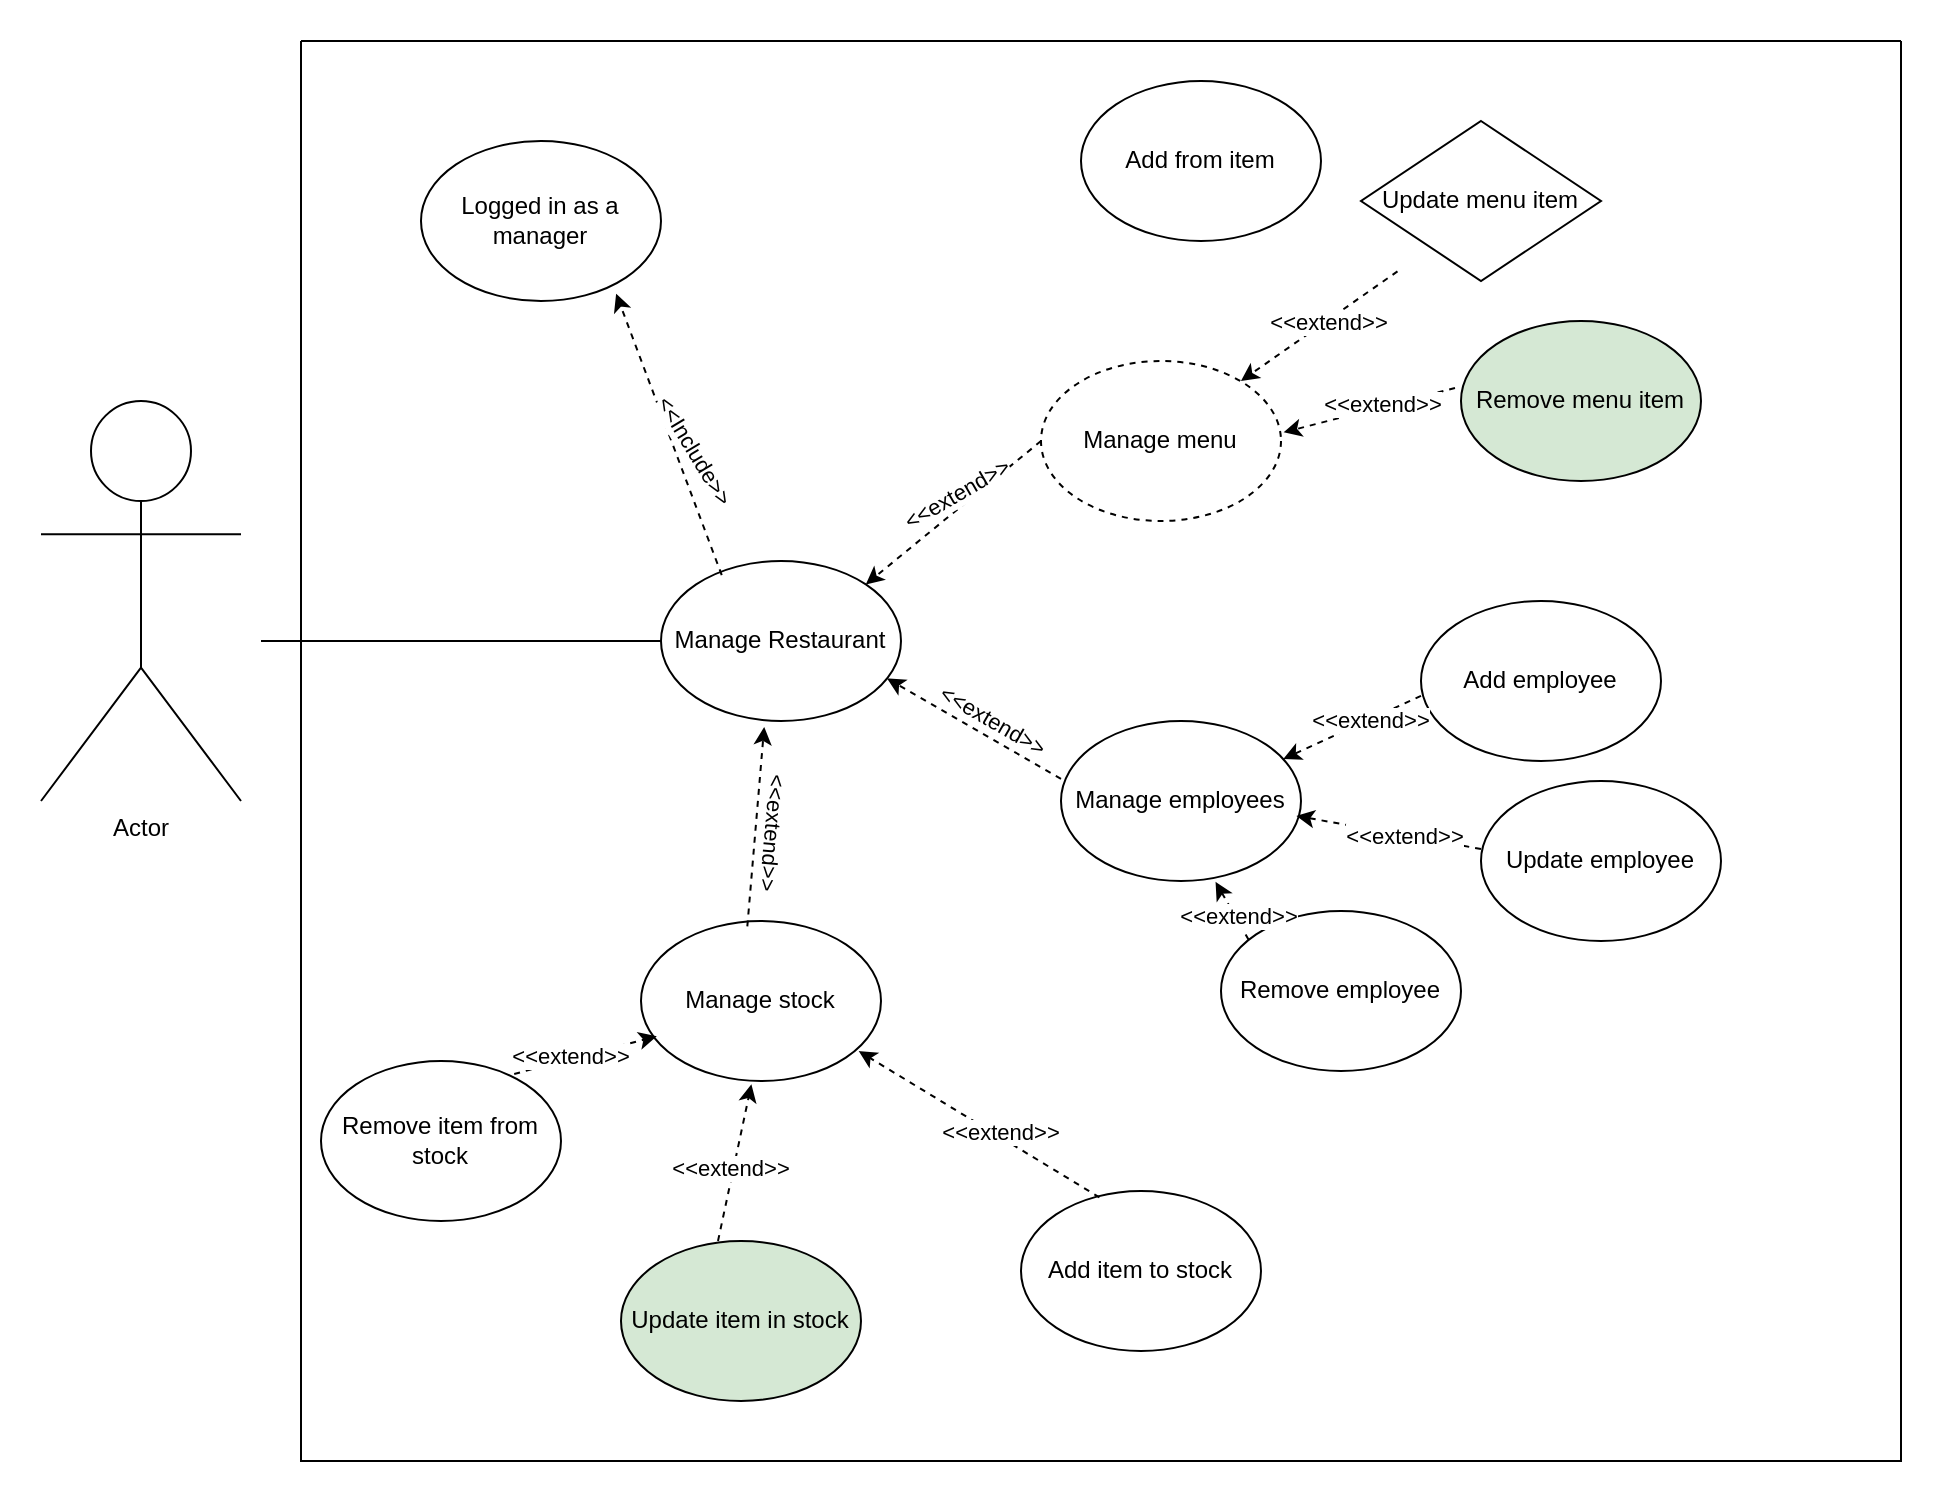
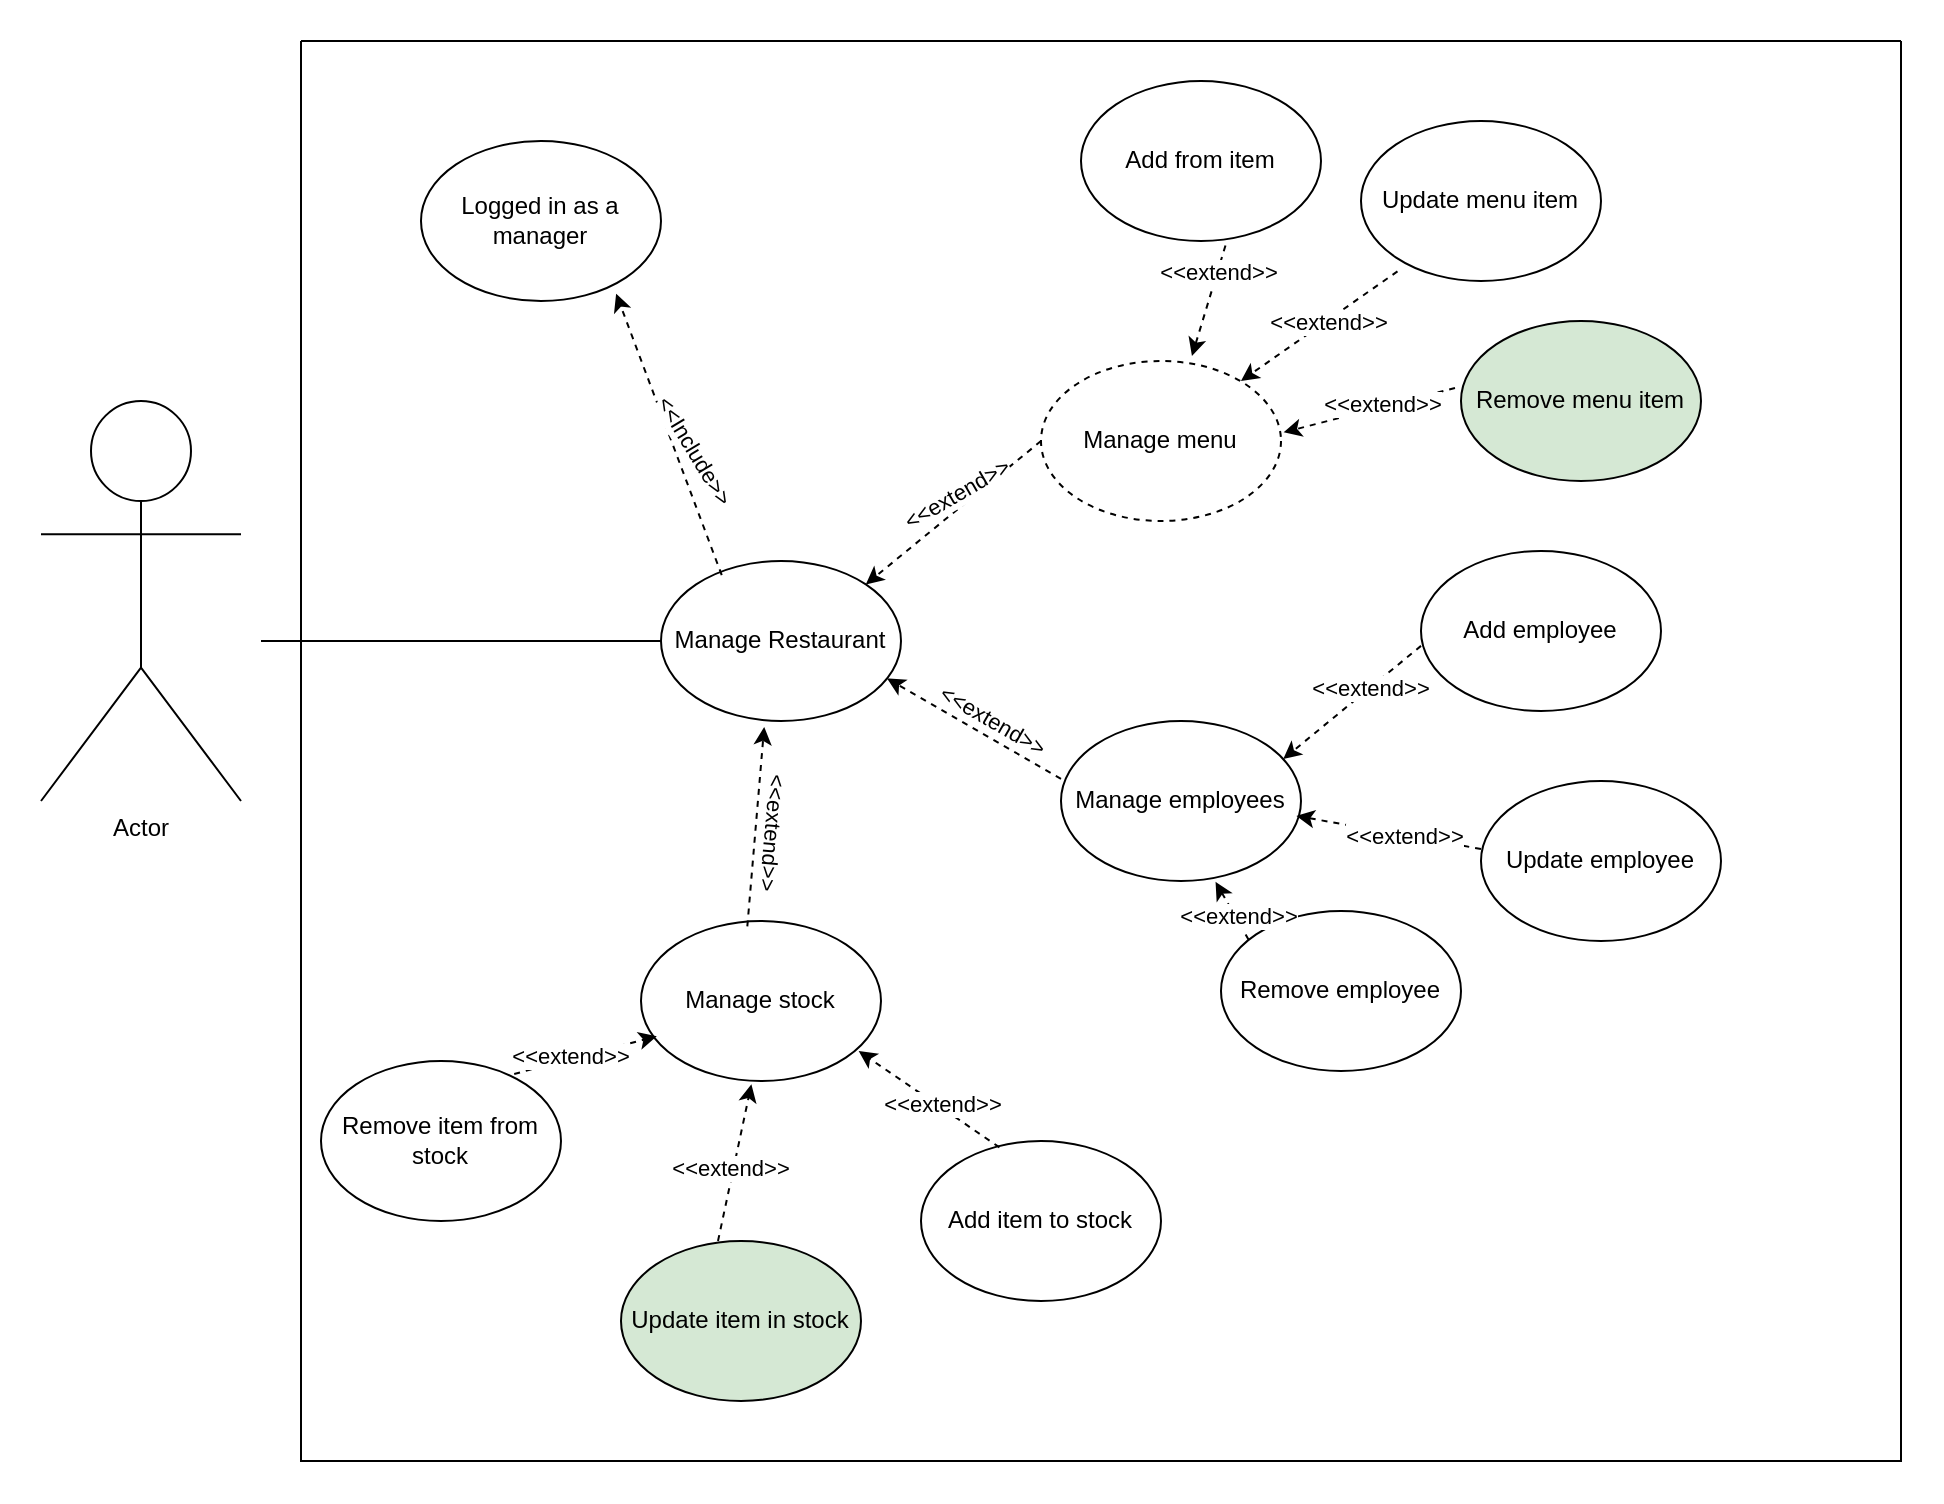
(1481, 201) -> (1481, 201)
none -> (1204, 316)
(1541, 681) -> (1541, 631)
(1141, 1271) -> (1041, 1221)
